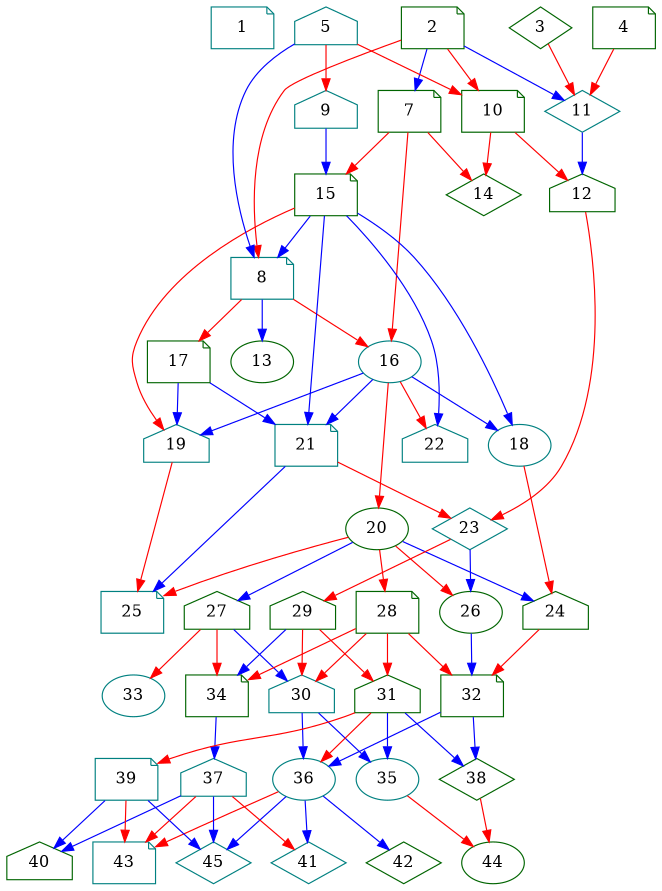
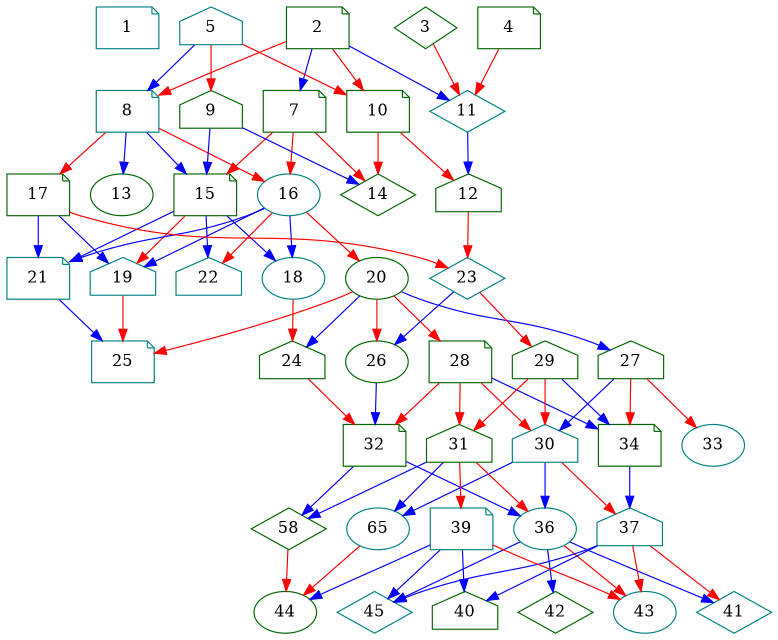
(326, 111) -> (211, 111)
none -> (301, 156)
(298, 232) -> (162, 149)
none -> (584, 484)
(389, 488) -> (263, 238)
none -> (375, 570)
(310, 650) -> (537, 400)
(387, 779) -> (378, 529)
(477, 779) -> (289, 529)
(124, 863) -> (645, 612)
